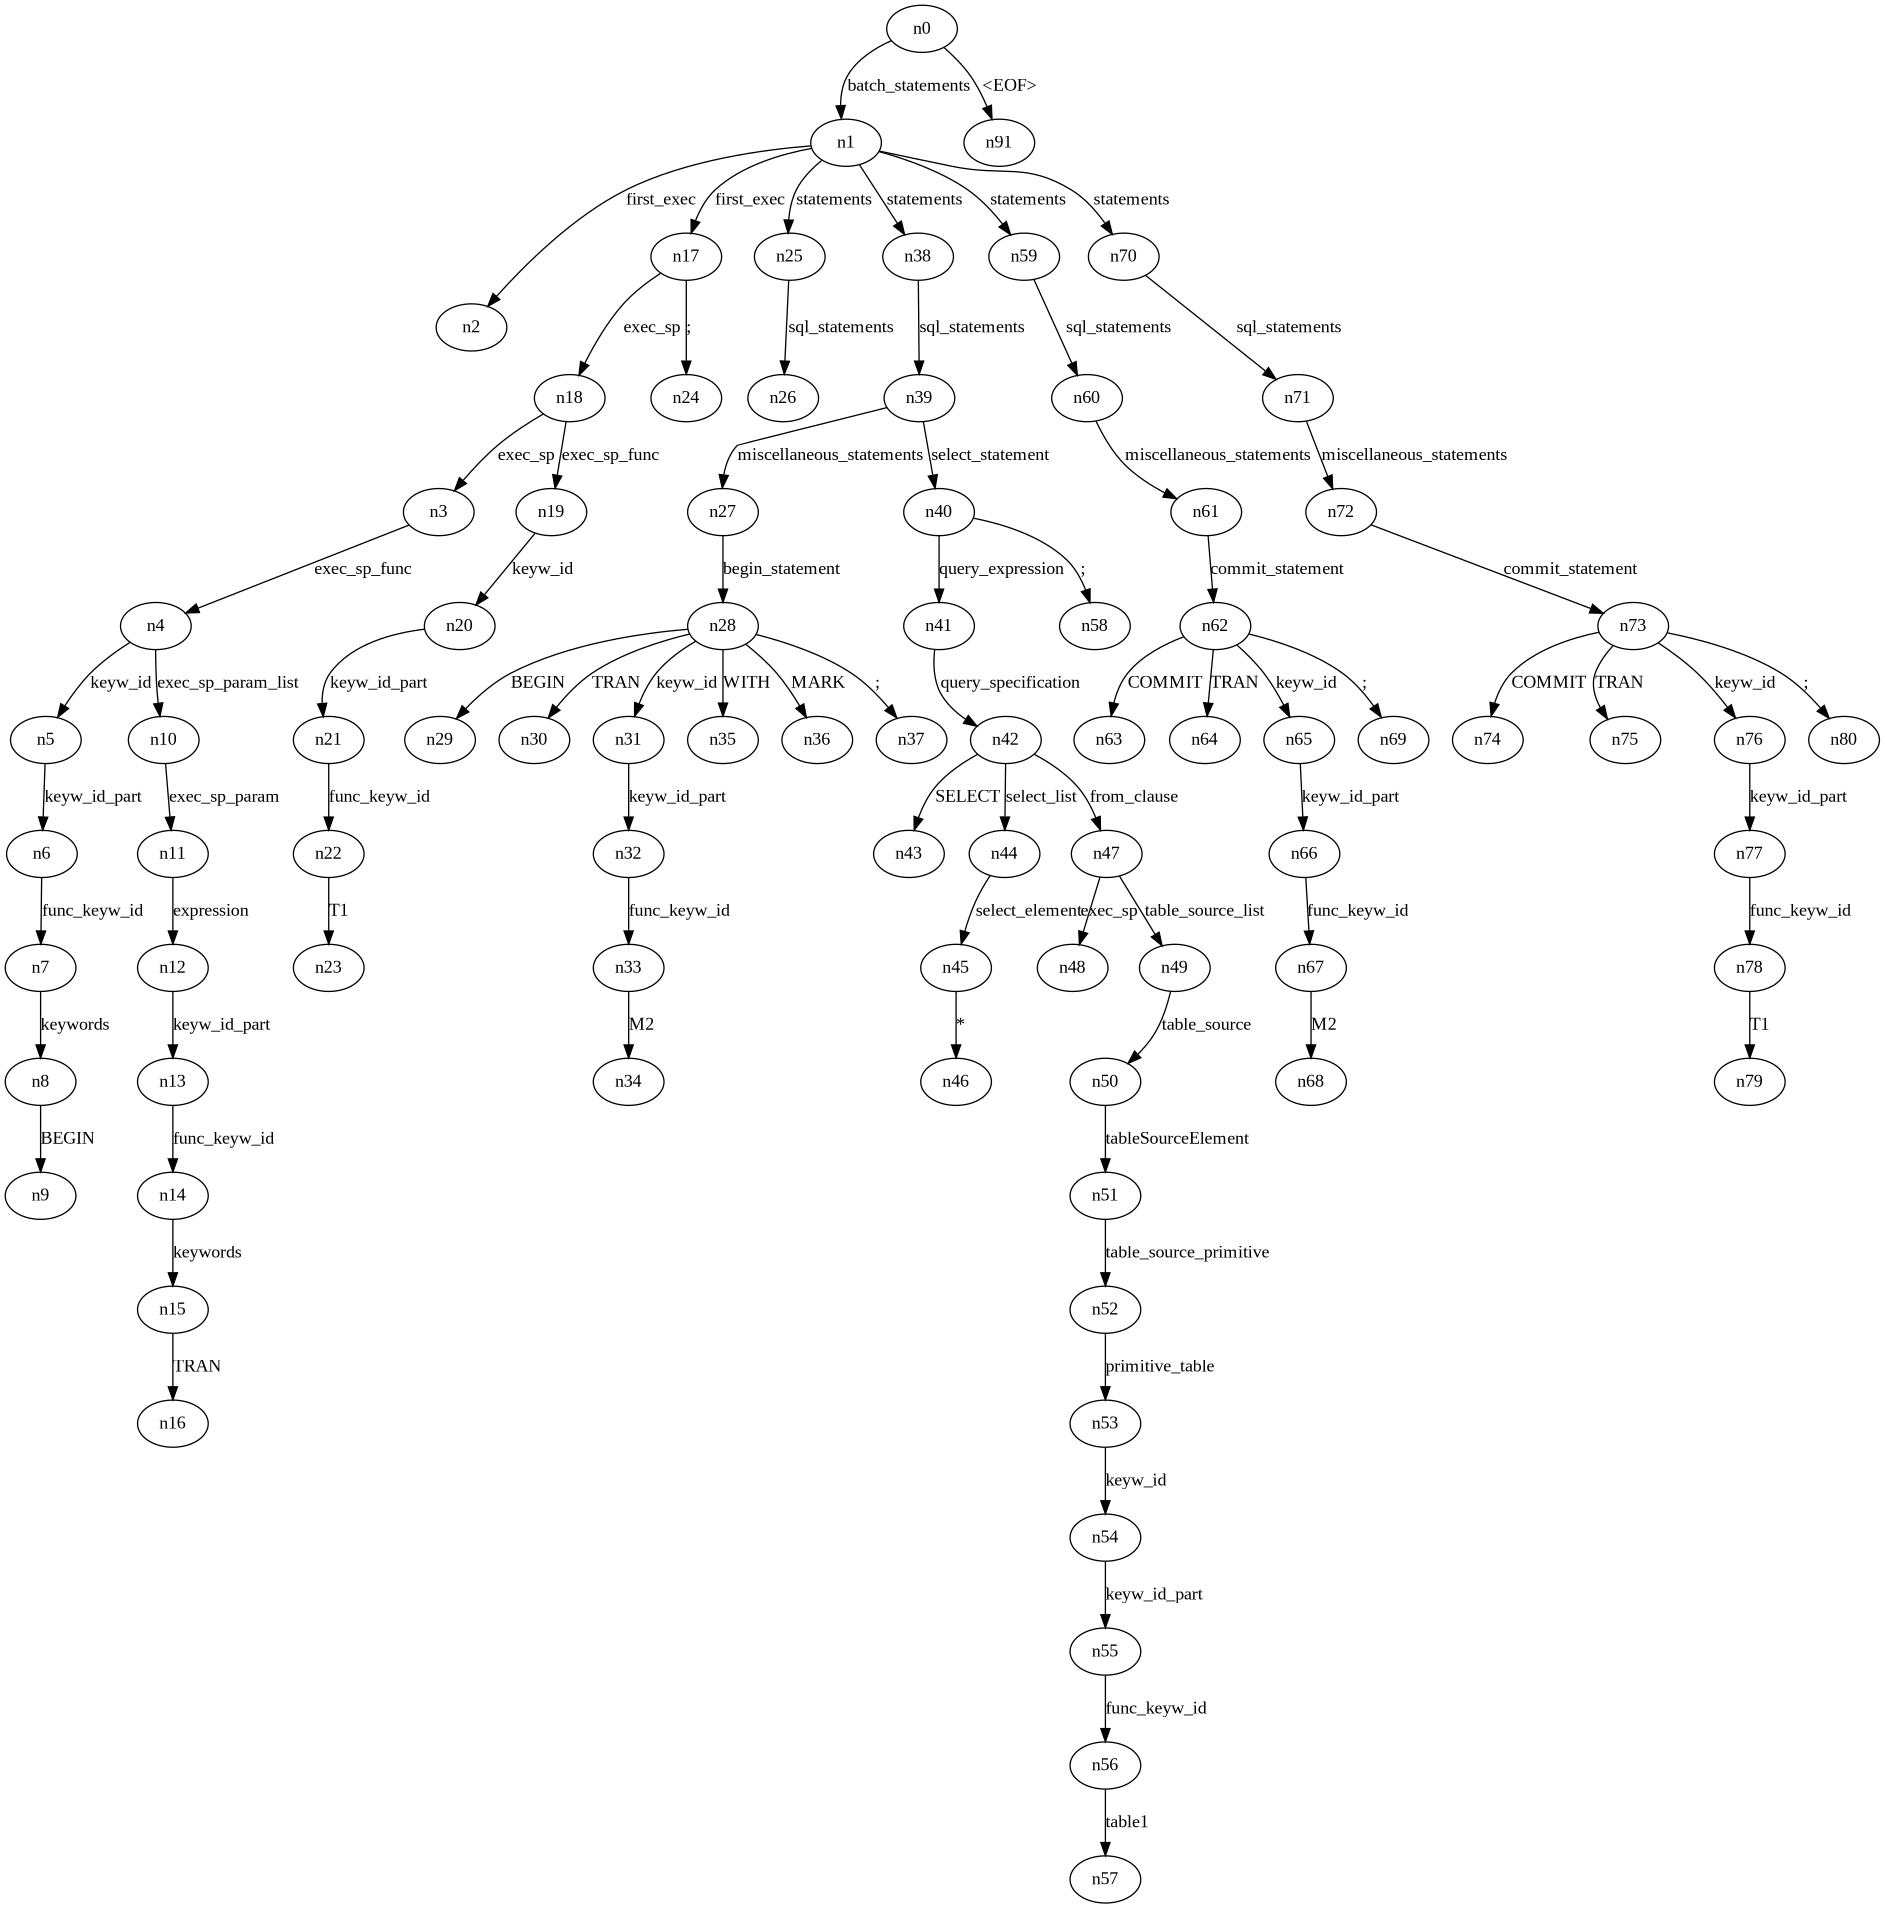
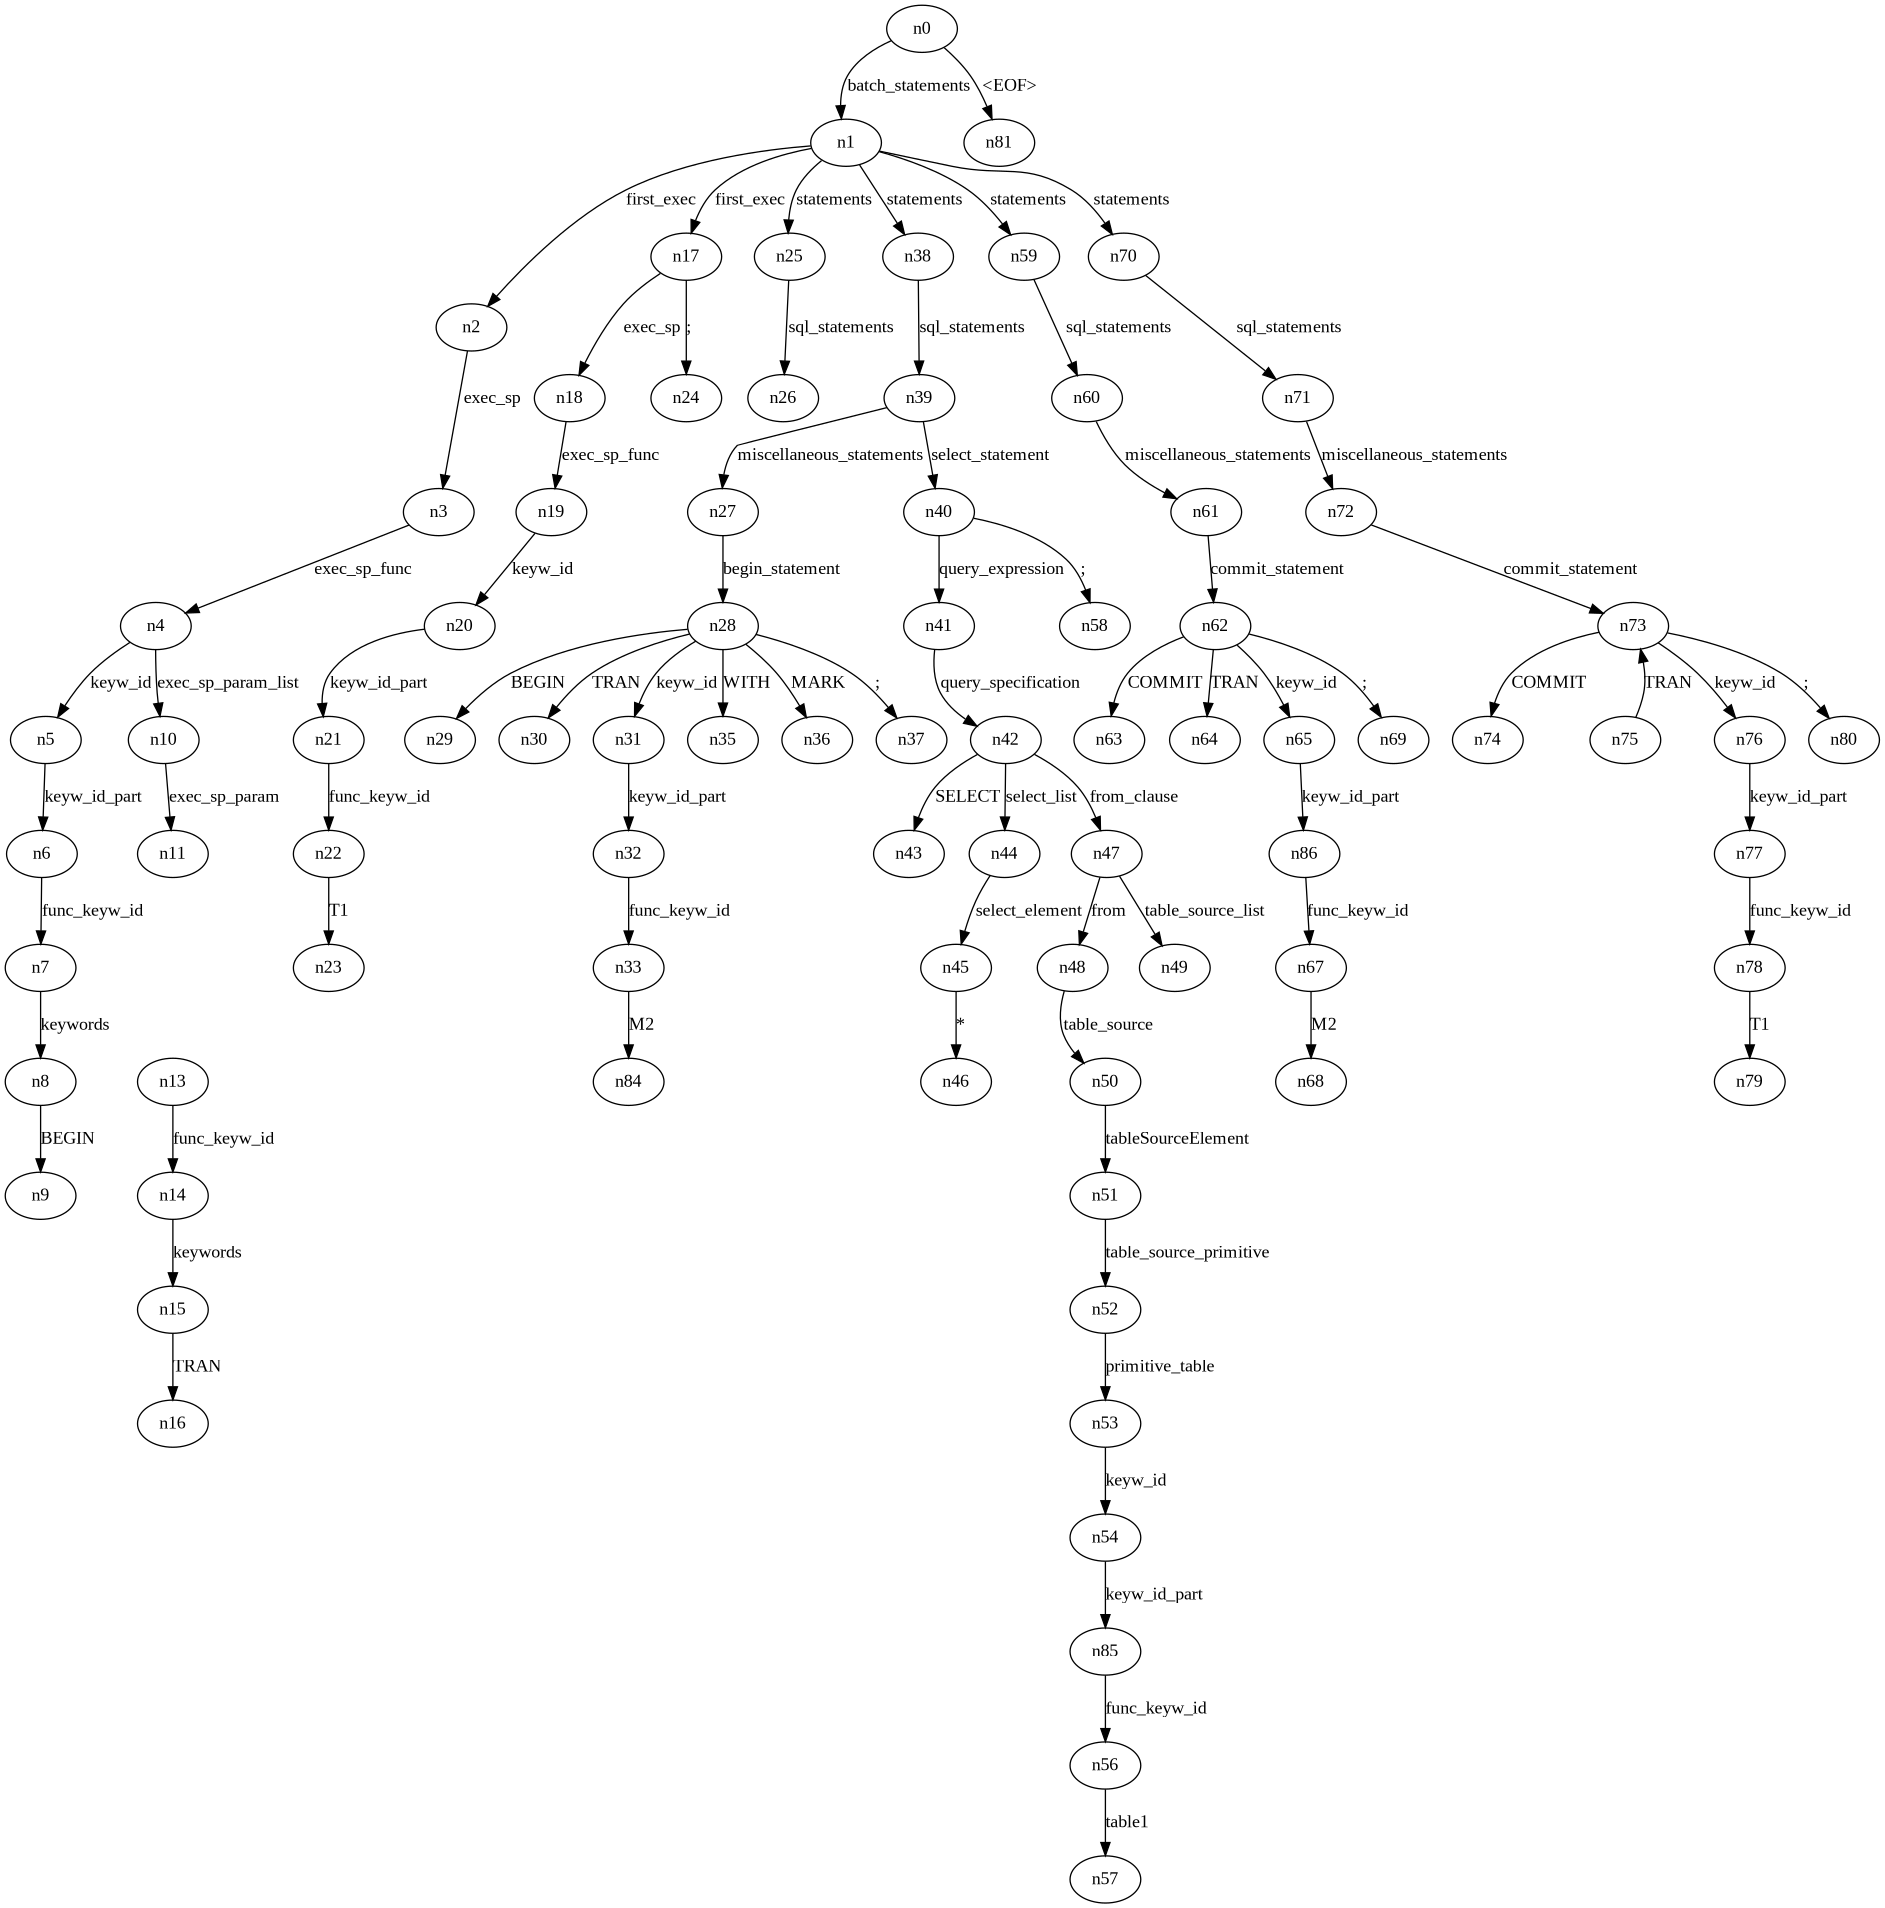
(999, 143) -> (999, 143)
(500, 443) -> (456, 413)
(1595, 675) -> (1644, 690)
(1304, 854) -> (1304, 854)
(1109, 911) -> (1109, 911)
(173, 968) -> none
(1159, 1025) -> (1061, 1024)
(629, 1082) -> (629, 1082)
(1105, 1652) -> (1105, 1652)
